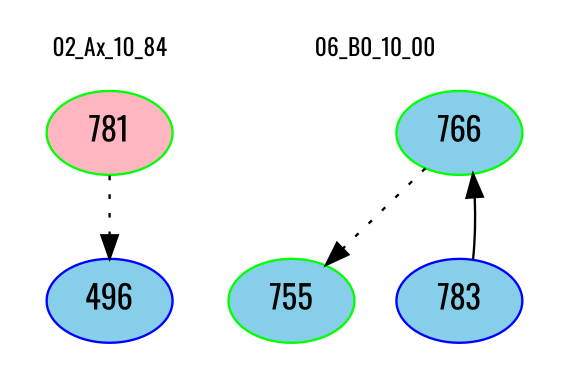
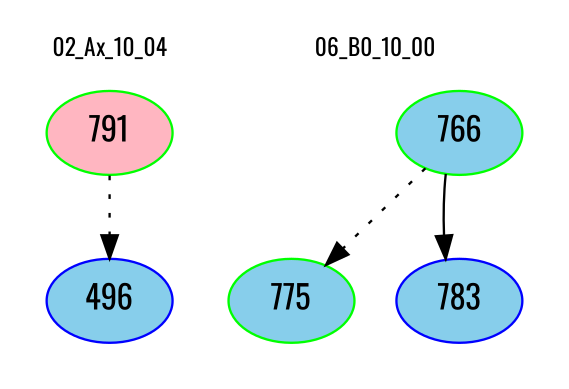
(110, 50) -> (110, 50)
(110, 133) -> (110, 133)
(475, 228) -> (444, 205)
(291, 301) -> (291, 301)
